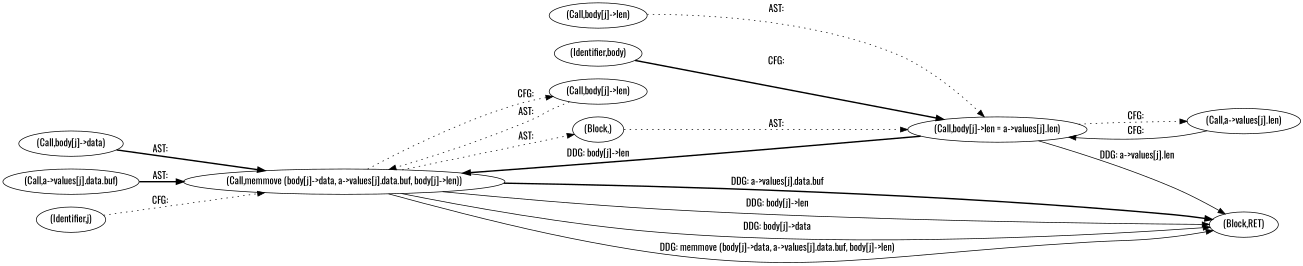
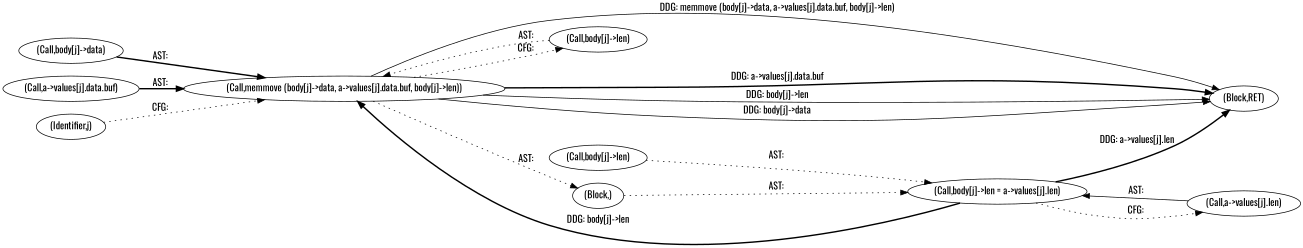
(598, 54) -> none
(1137, 131) -> (1137, 191)
(1131, 171) -> (1144, 158)
